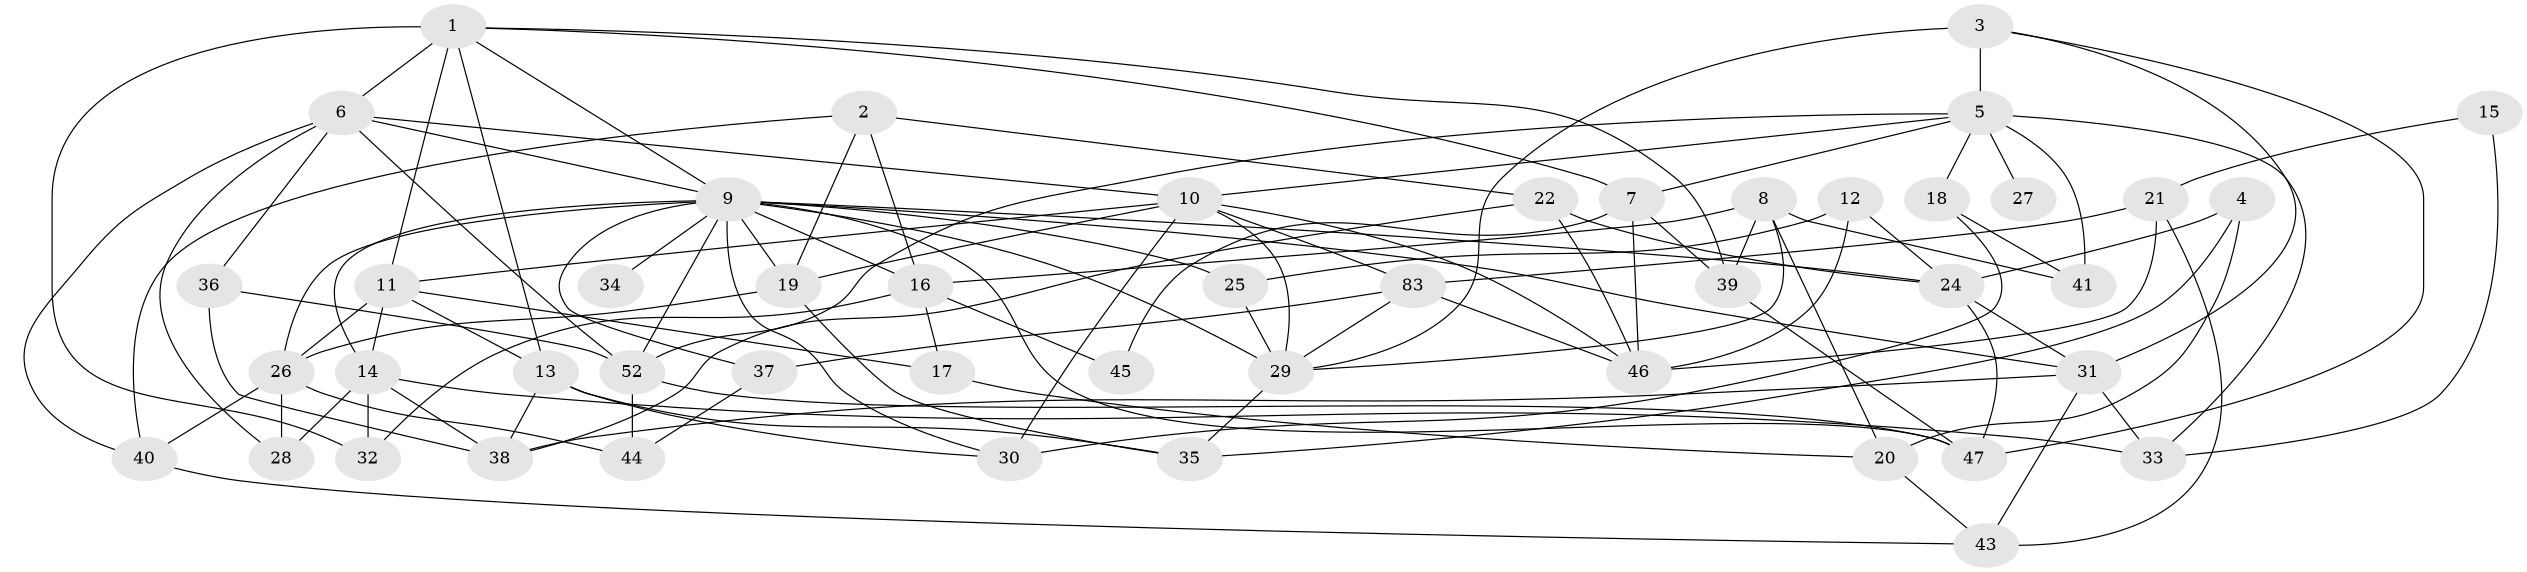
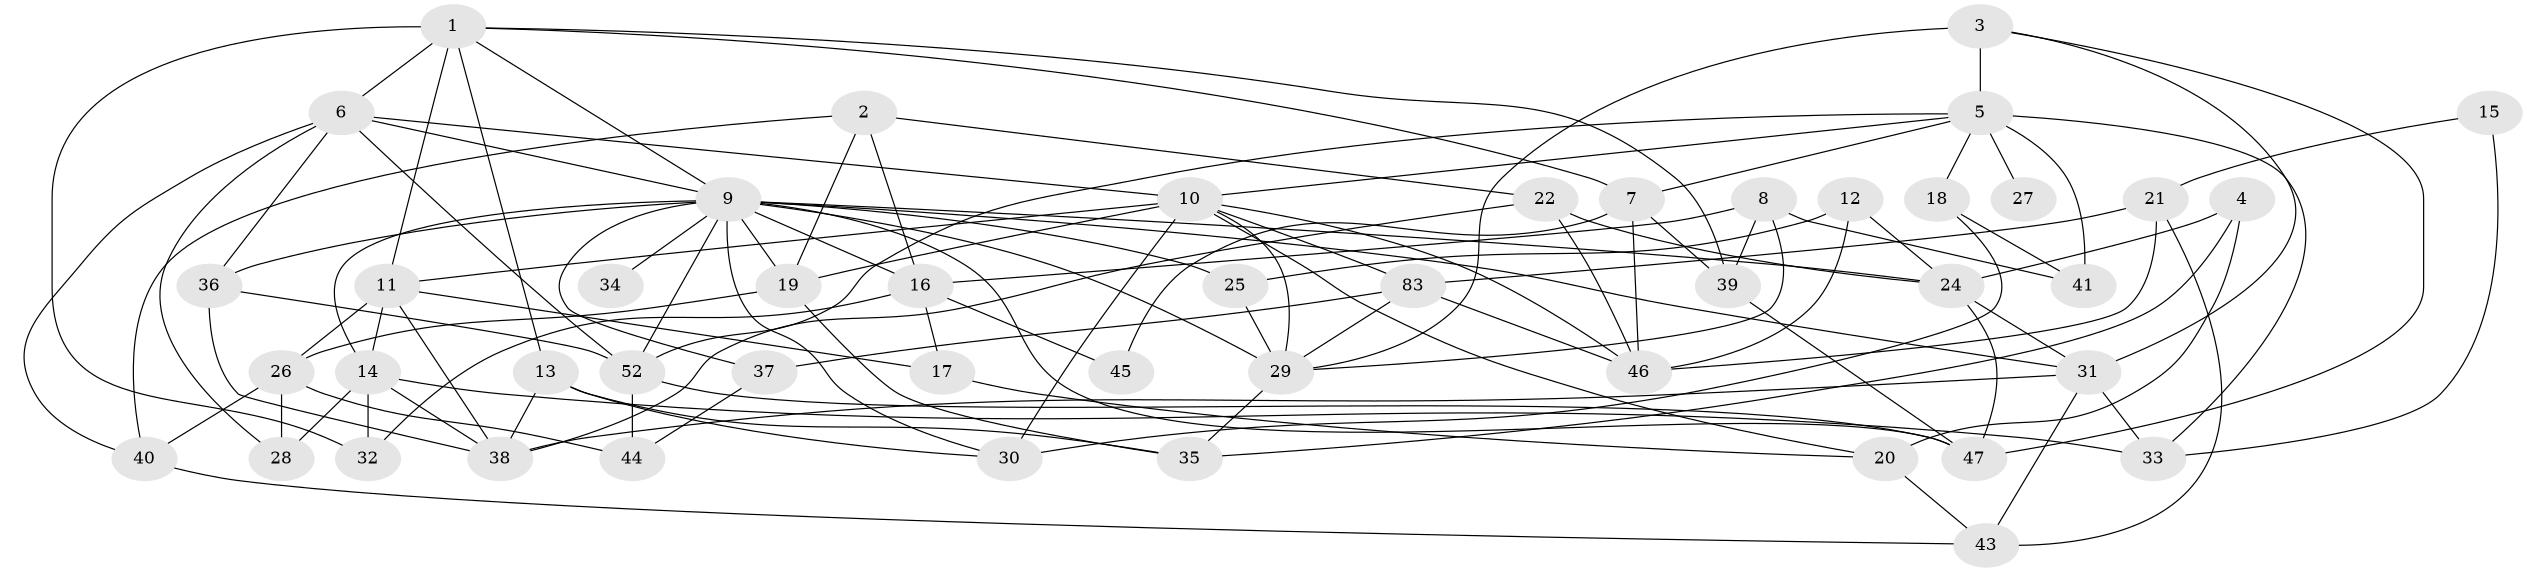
(460, 224) -> (360, 242)
(1820, 318) -> (1520, 371)
(483, 338) -> (444, 372)
